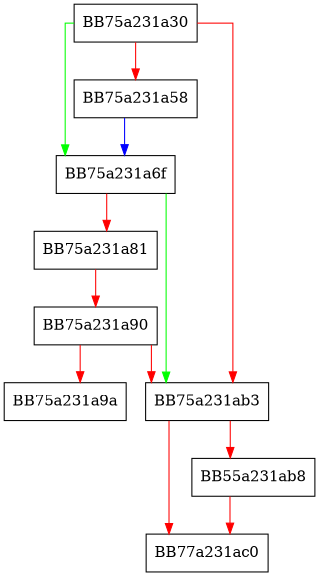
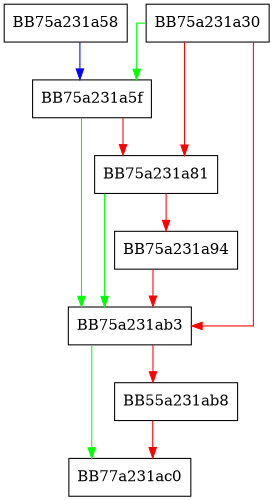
(136, 56) -> (185, 94)
(116, 175) -> (92, 99)
none -> (105, 245)
(96, 326) -> (176, 250)
(65, 402) -> none
(169, 472) -> (92, 396)
